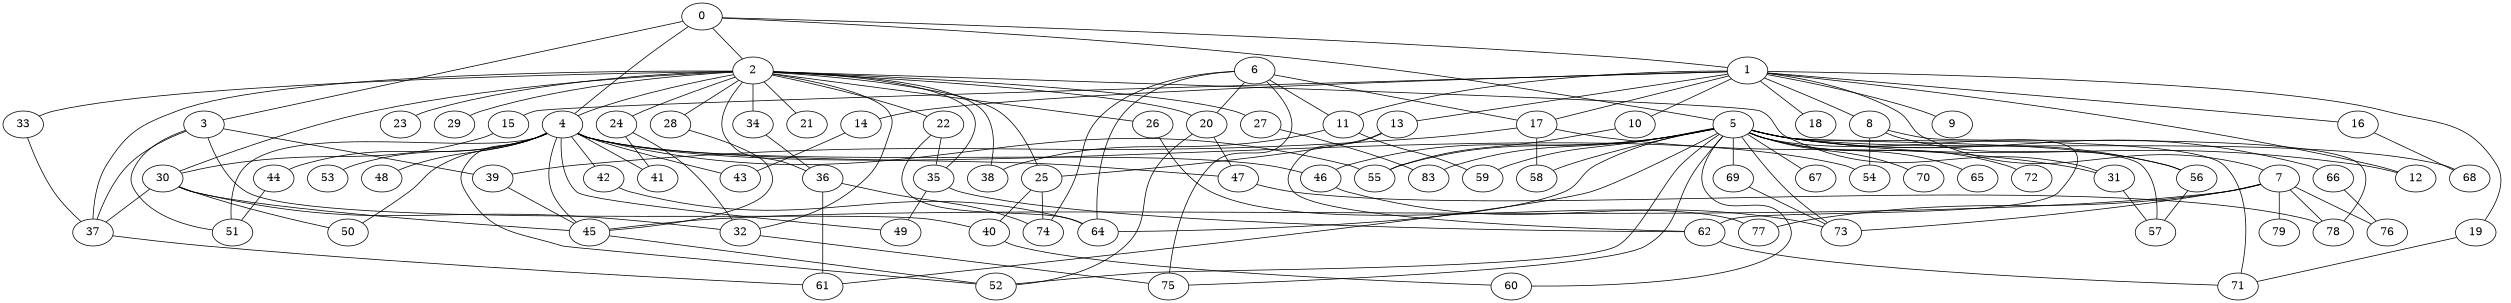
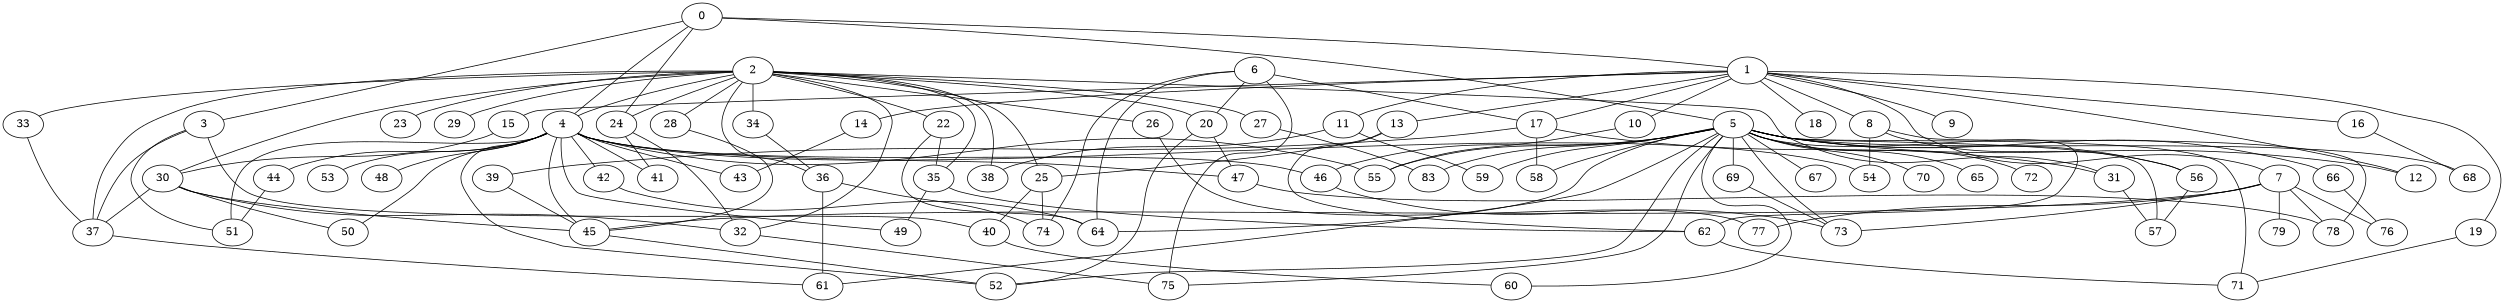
(728, 44) -> (663, 66)
(1299, 98) -> none
(807, 124) -> none
(342, 150) -> none
